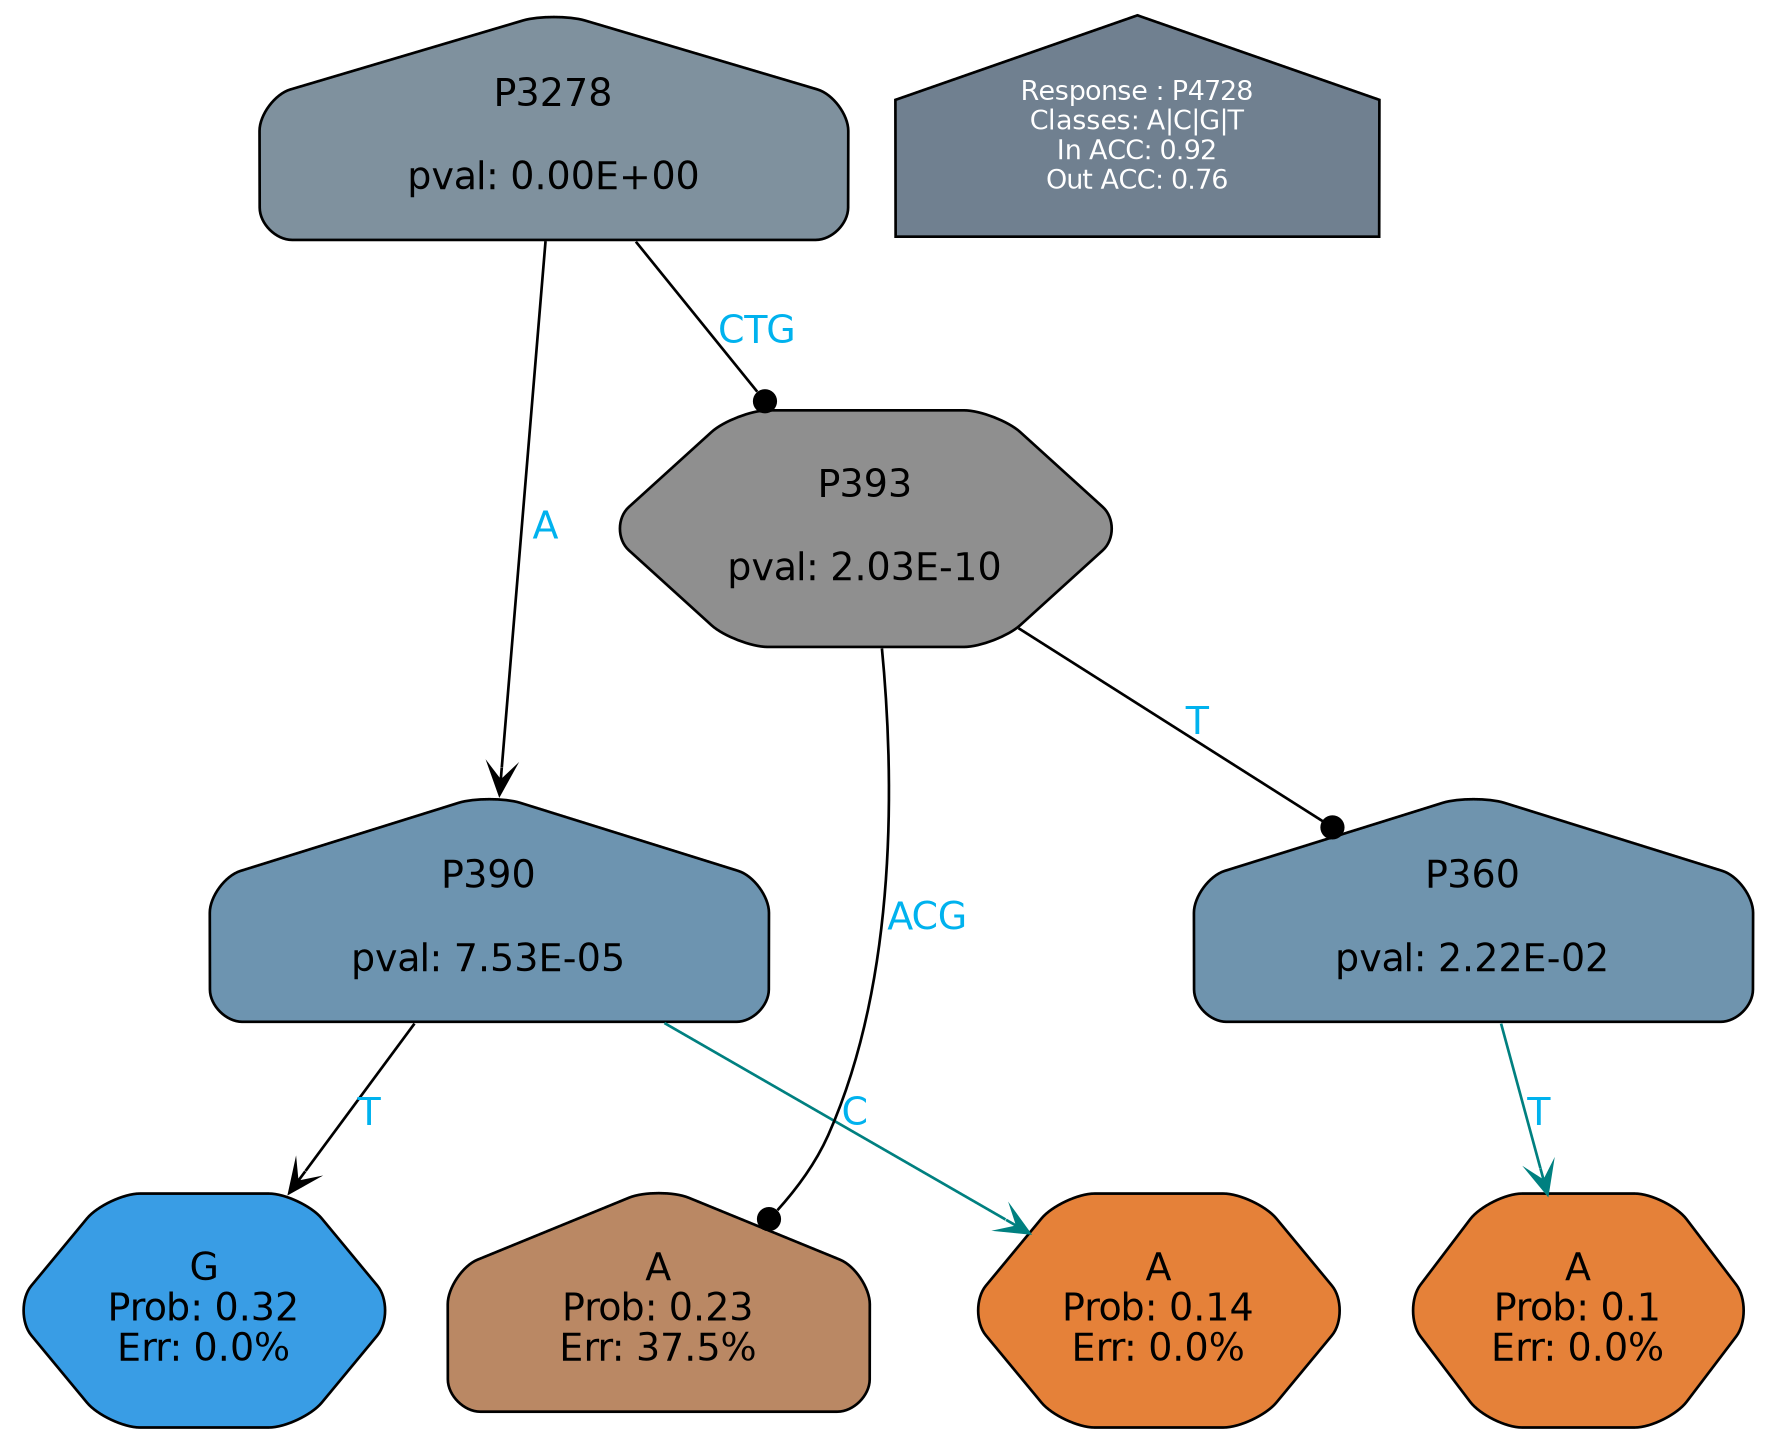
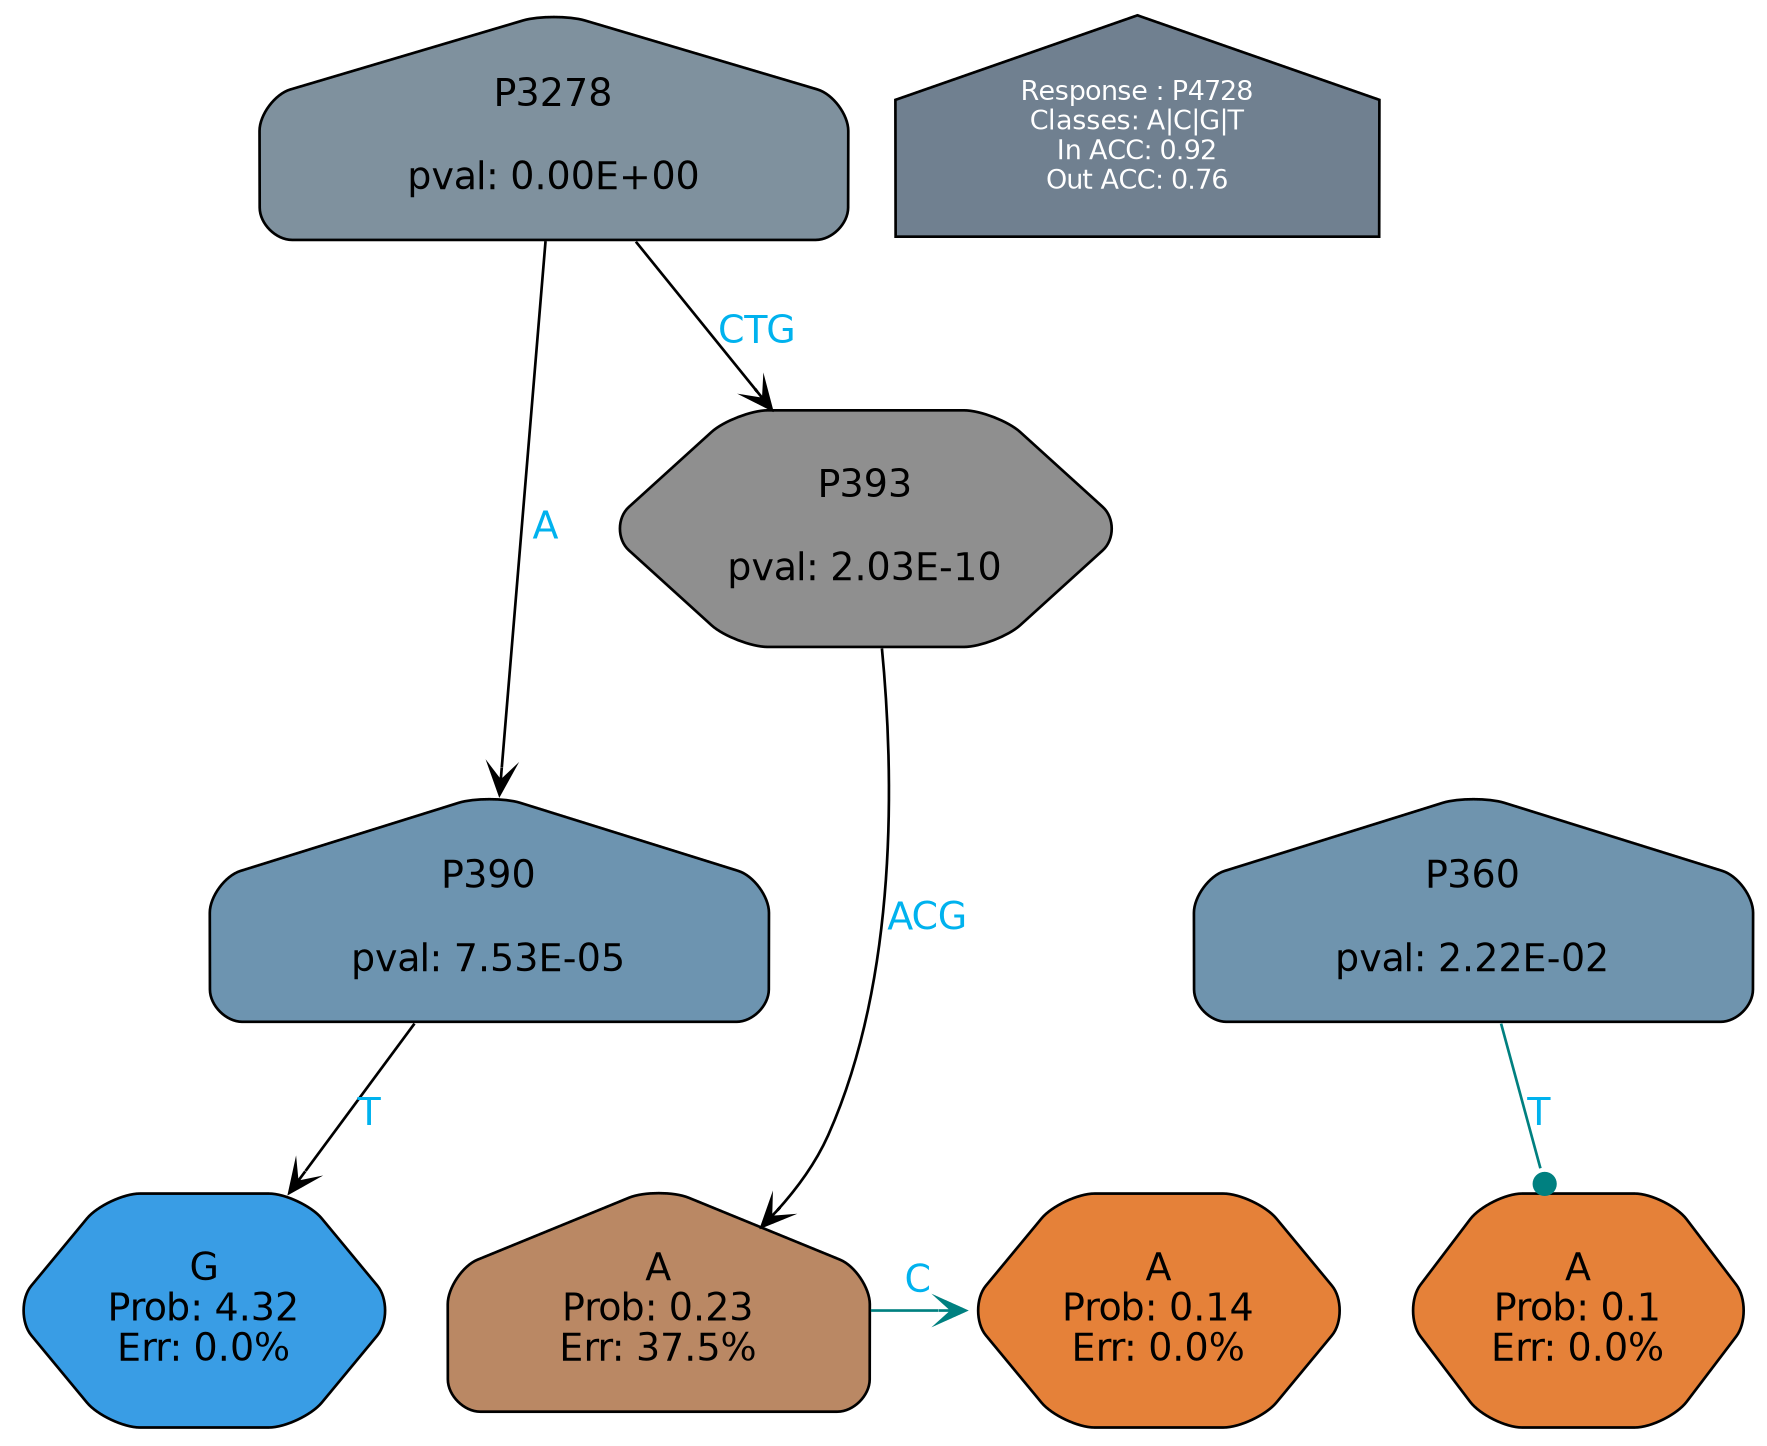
(697, 317) -> (697, 317)
(1171, 725) -> none
(880, 941) -> (880, 941)
(1521, 1096) -> (1521, 1096)
(818, 1111) -> (905, 1311)
(204, 1311) -> (204, 1311)
